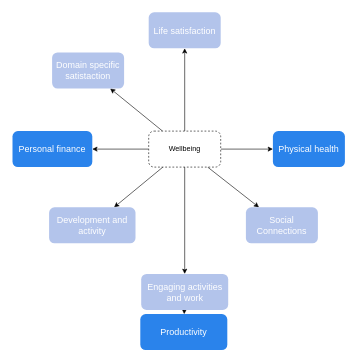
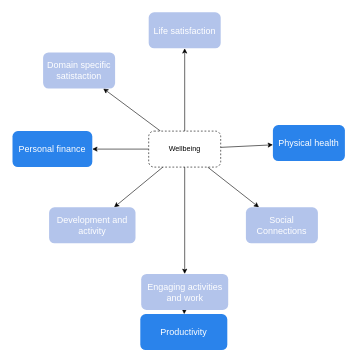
(88, 71) -> (79, 71)
(309, 149) -> (309, 143)
